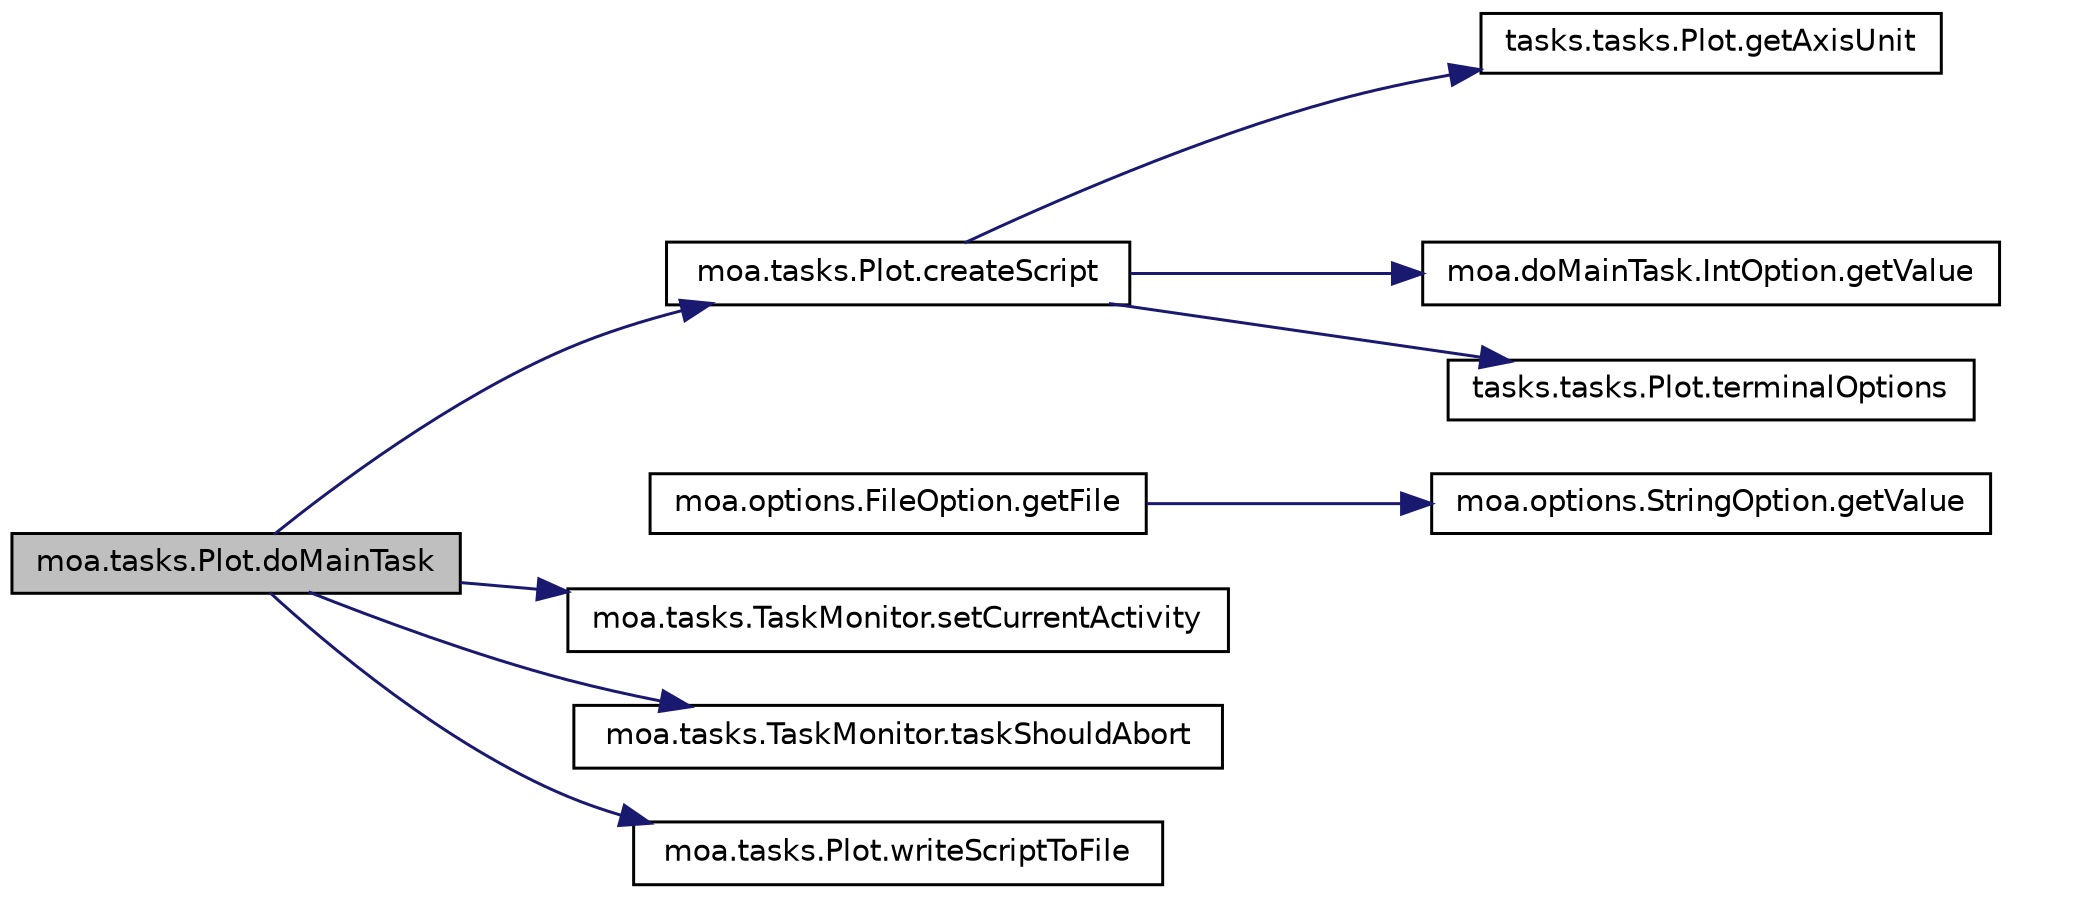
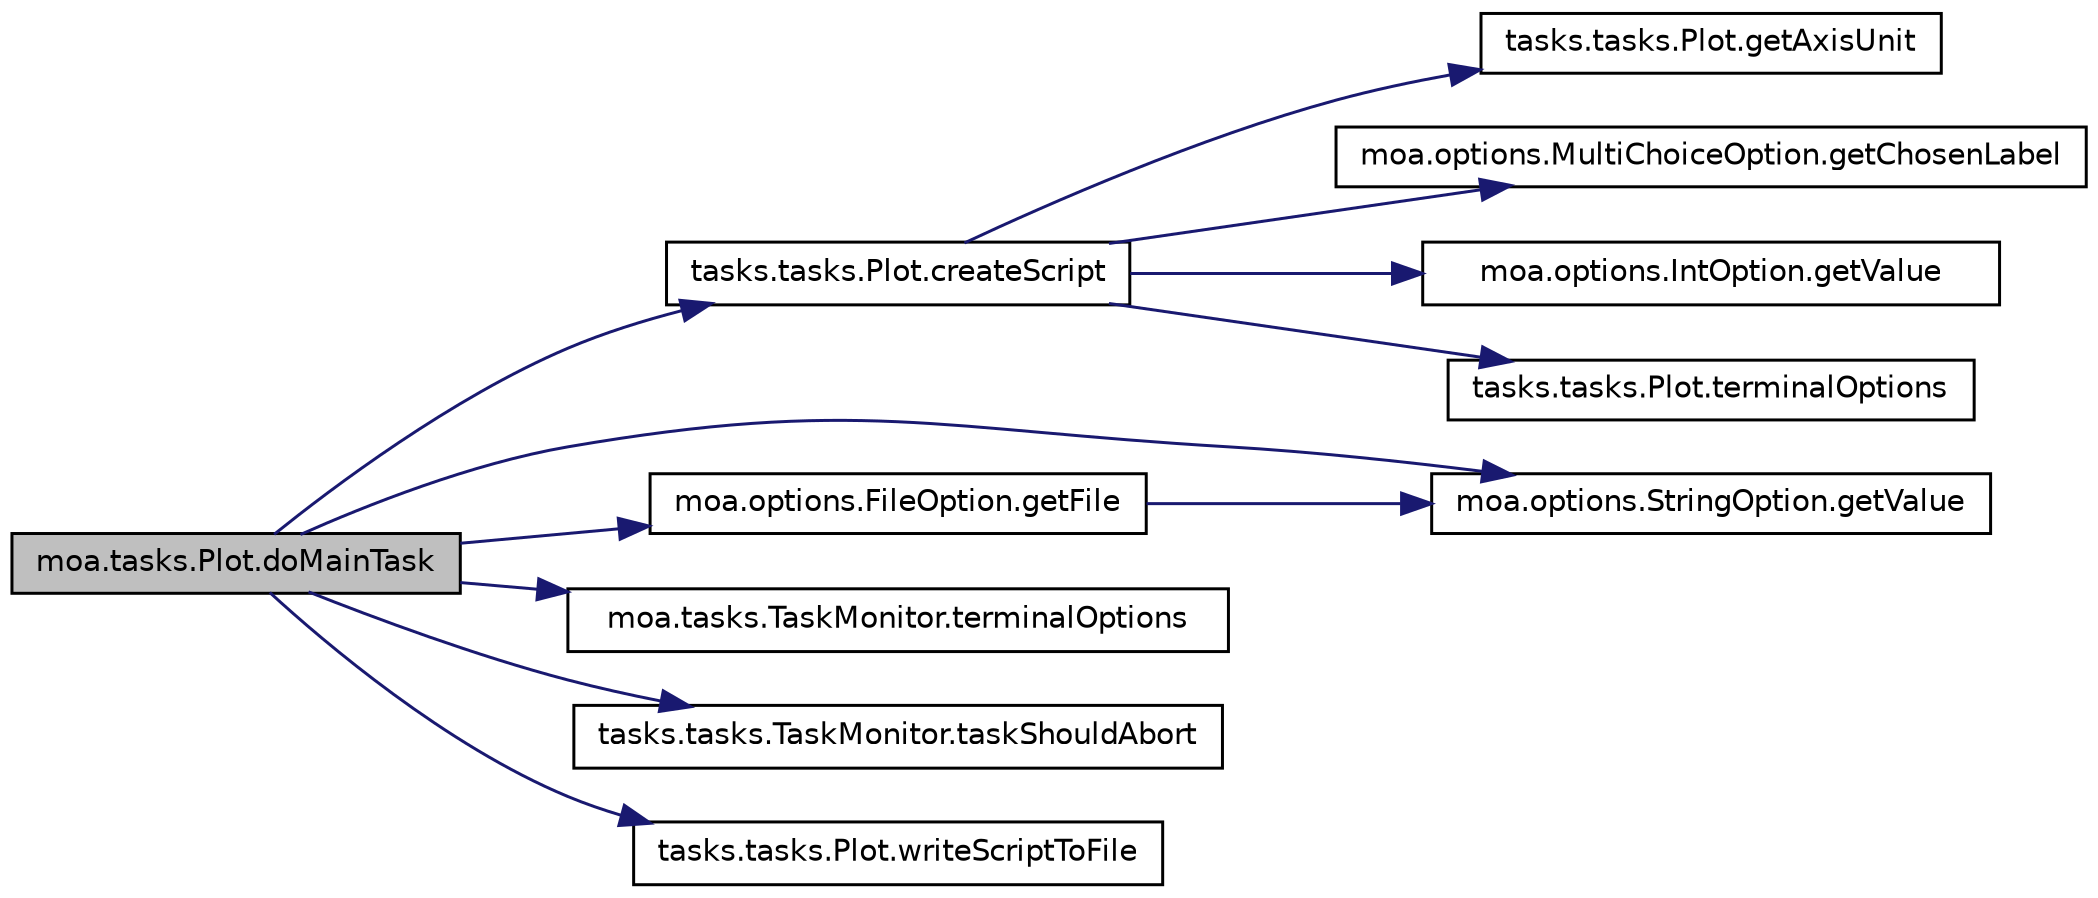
none -> (1711, 157)
(898, 273) -> (898, 273)
(1711, 273) -> (1711, 273)
none -> (884, 421)
none -> (539, 536)
(898, 620) -> (898, 620)
(898, 737) -> (898, 737)
(898, 853) -> (898, 853)
